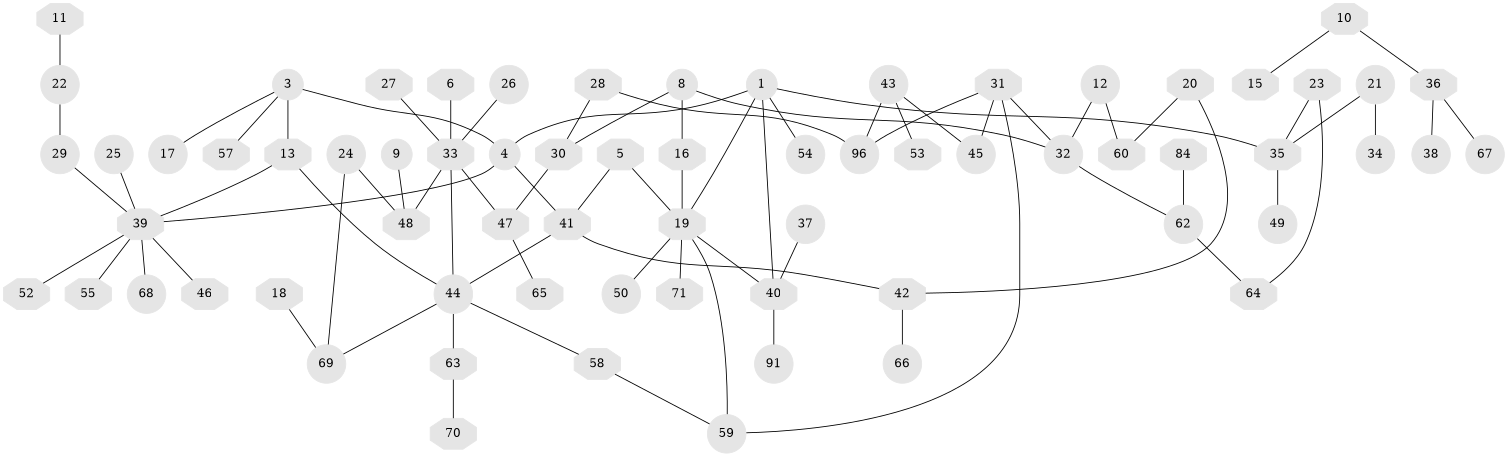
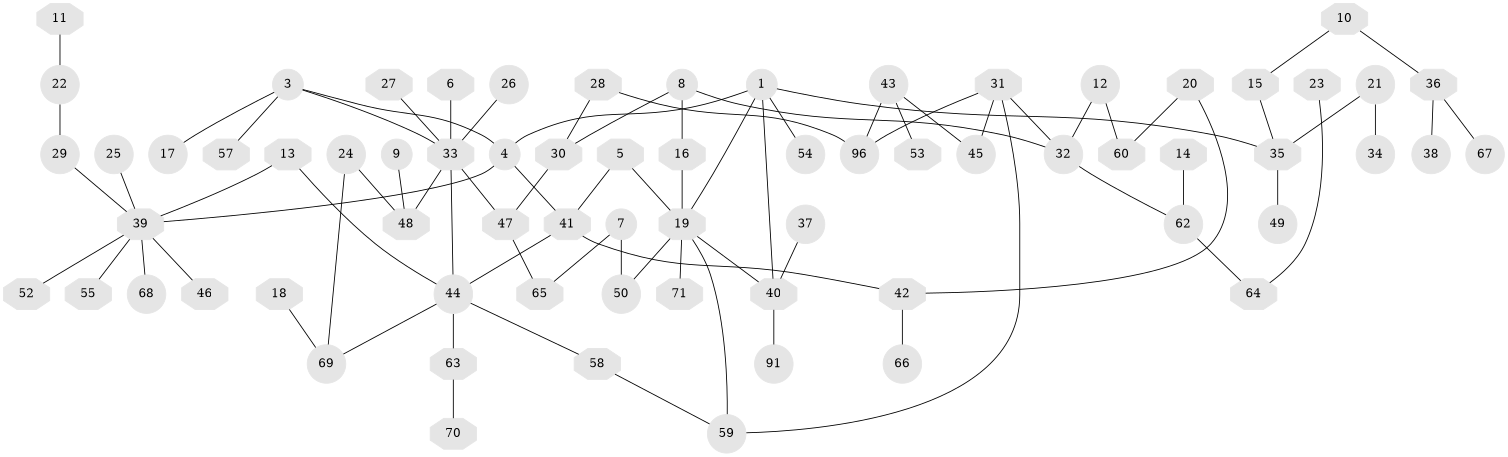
(288, 120) -> (370, 114)
(1297, 120) -> (1267, 120)
(1183, 154) -> (1183, 154)
none -> (621, 224)
